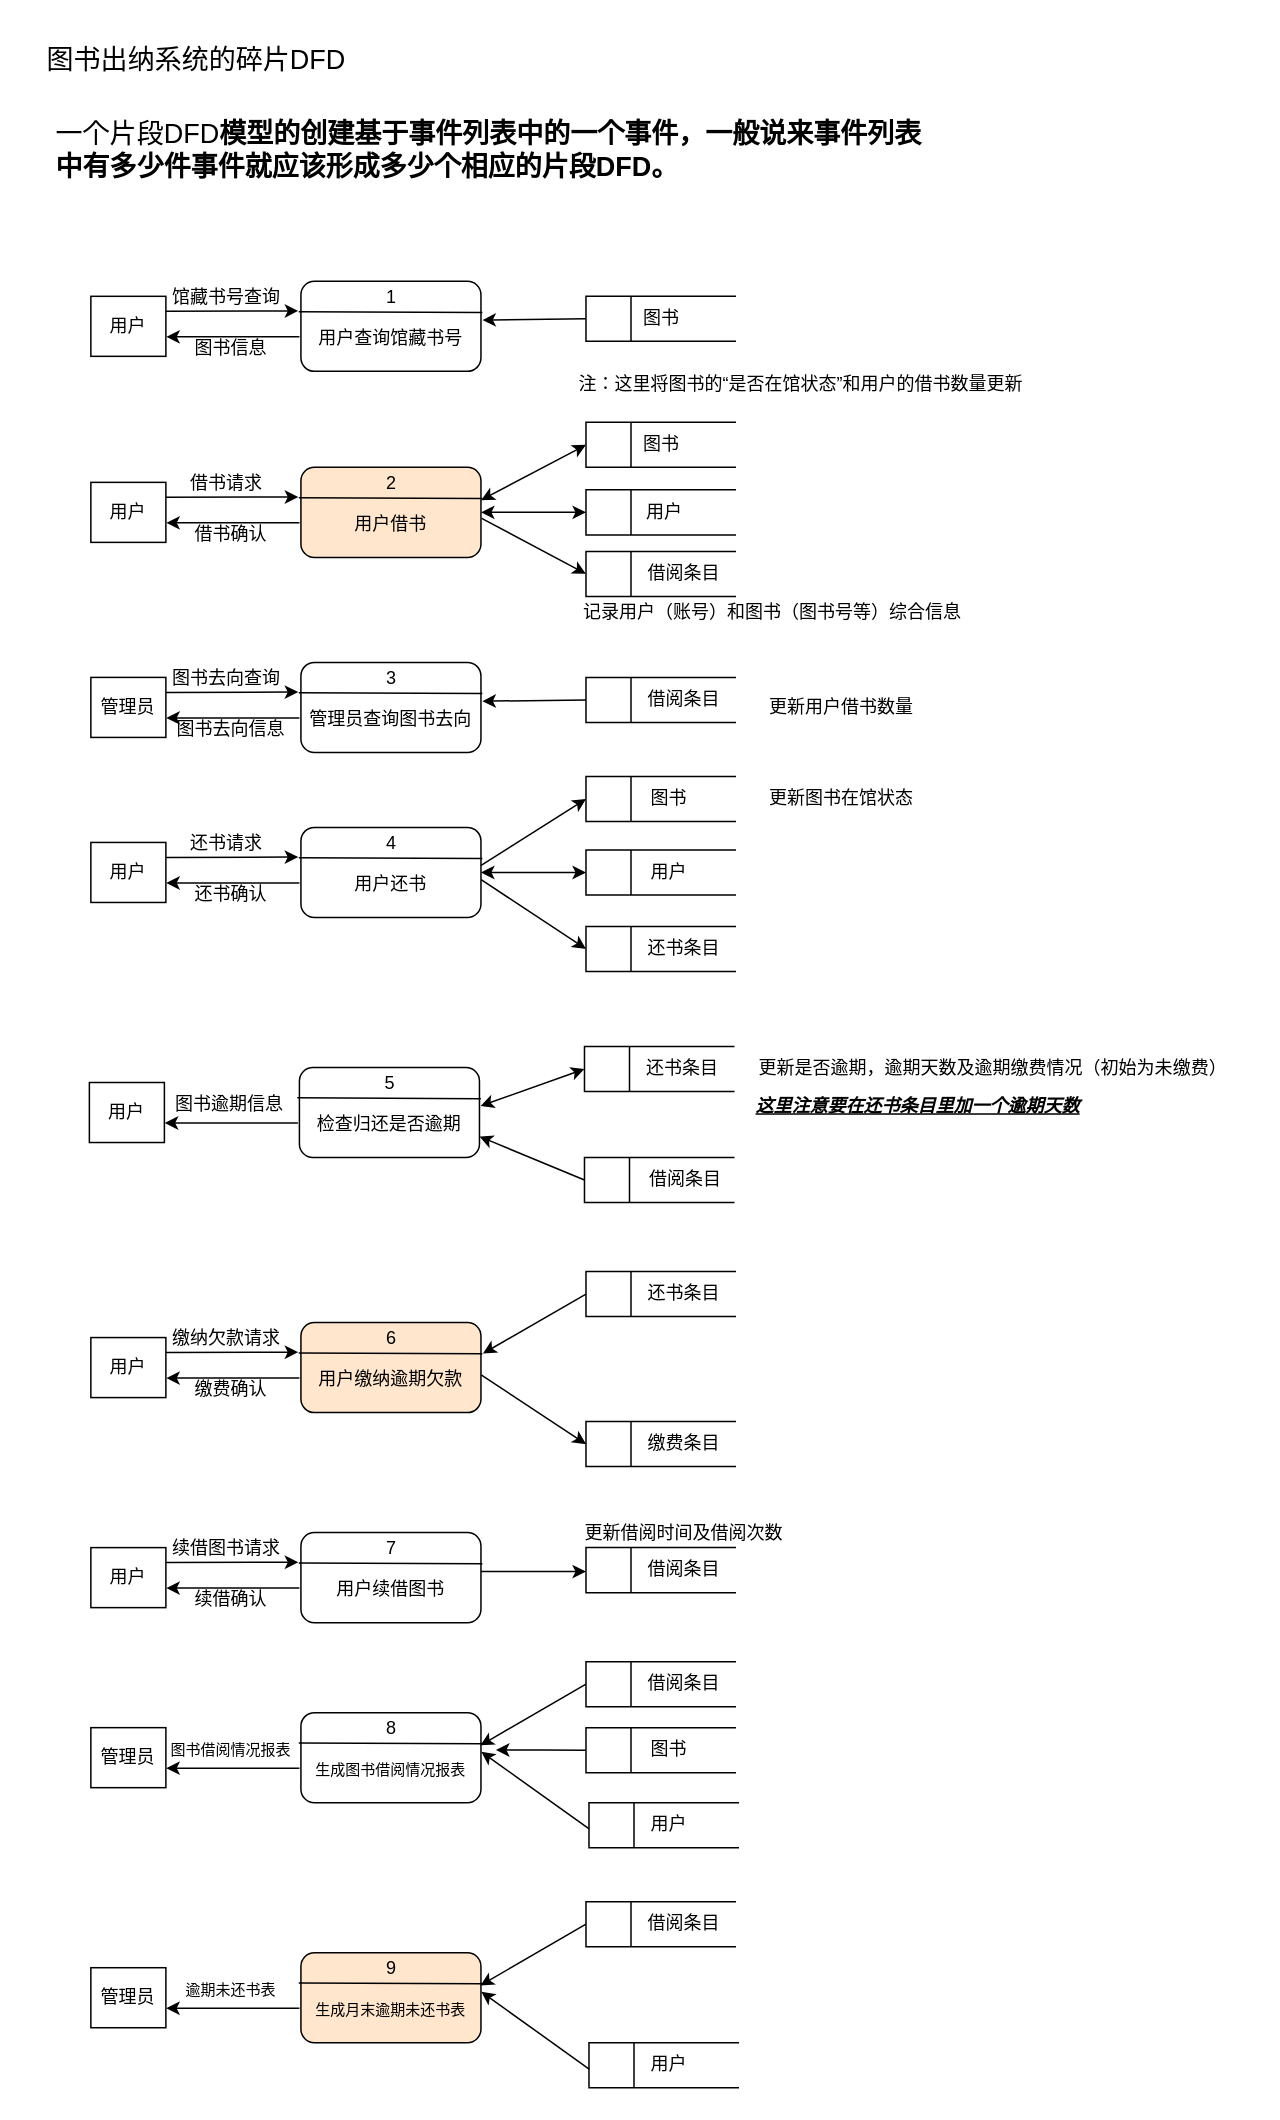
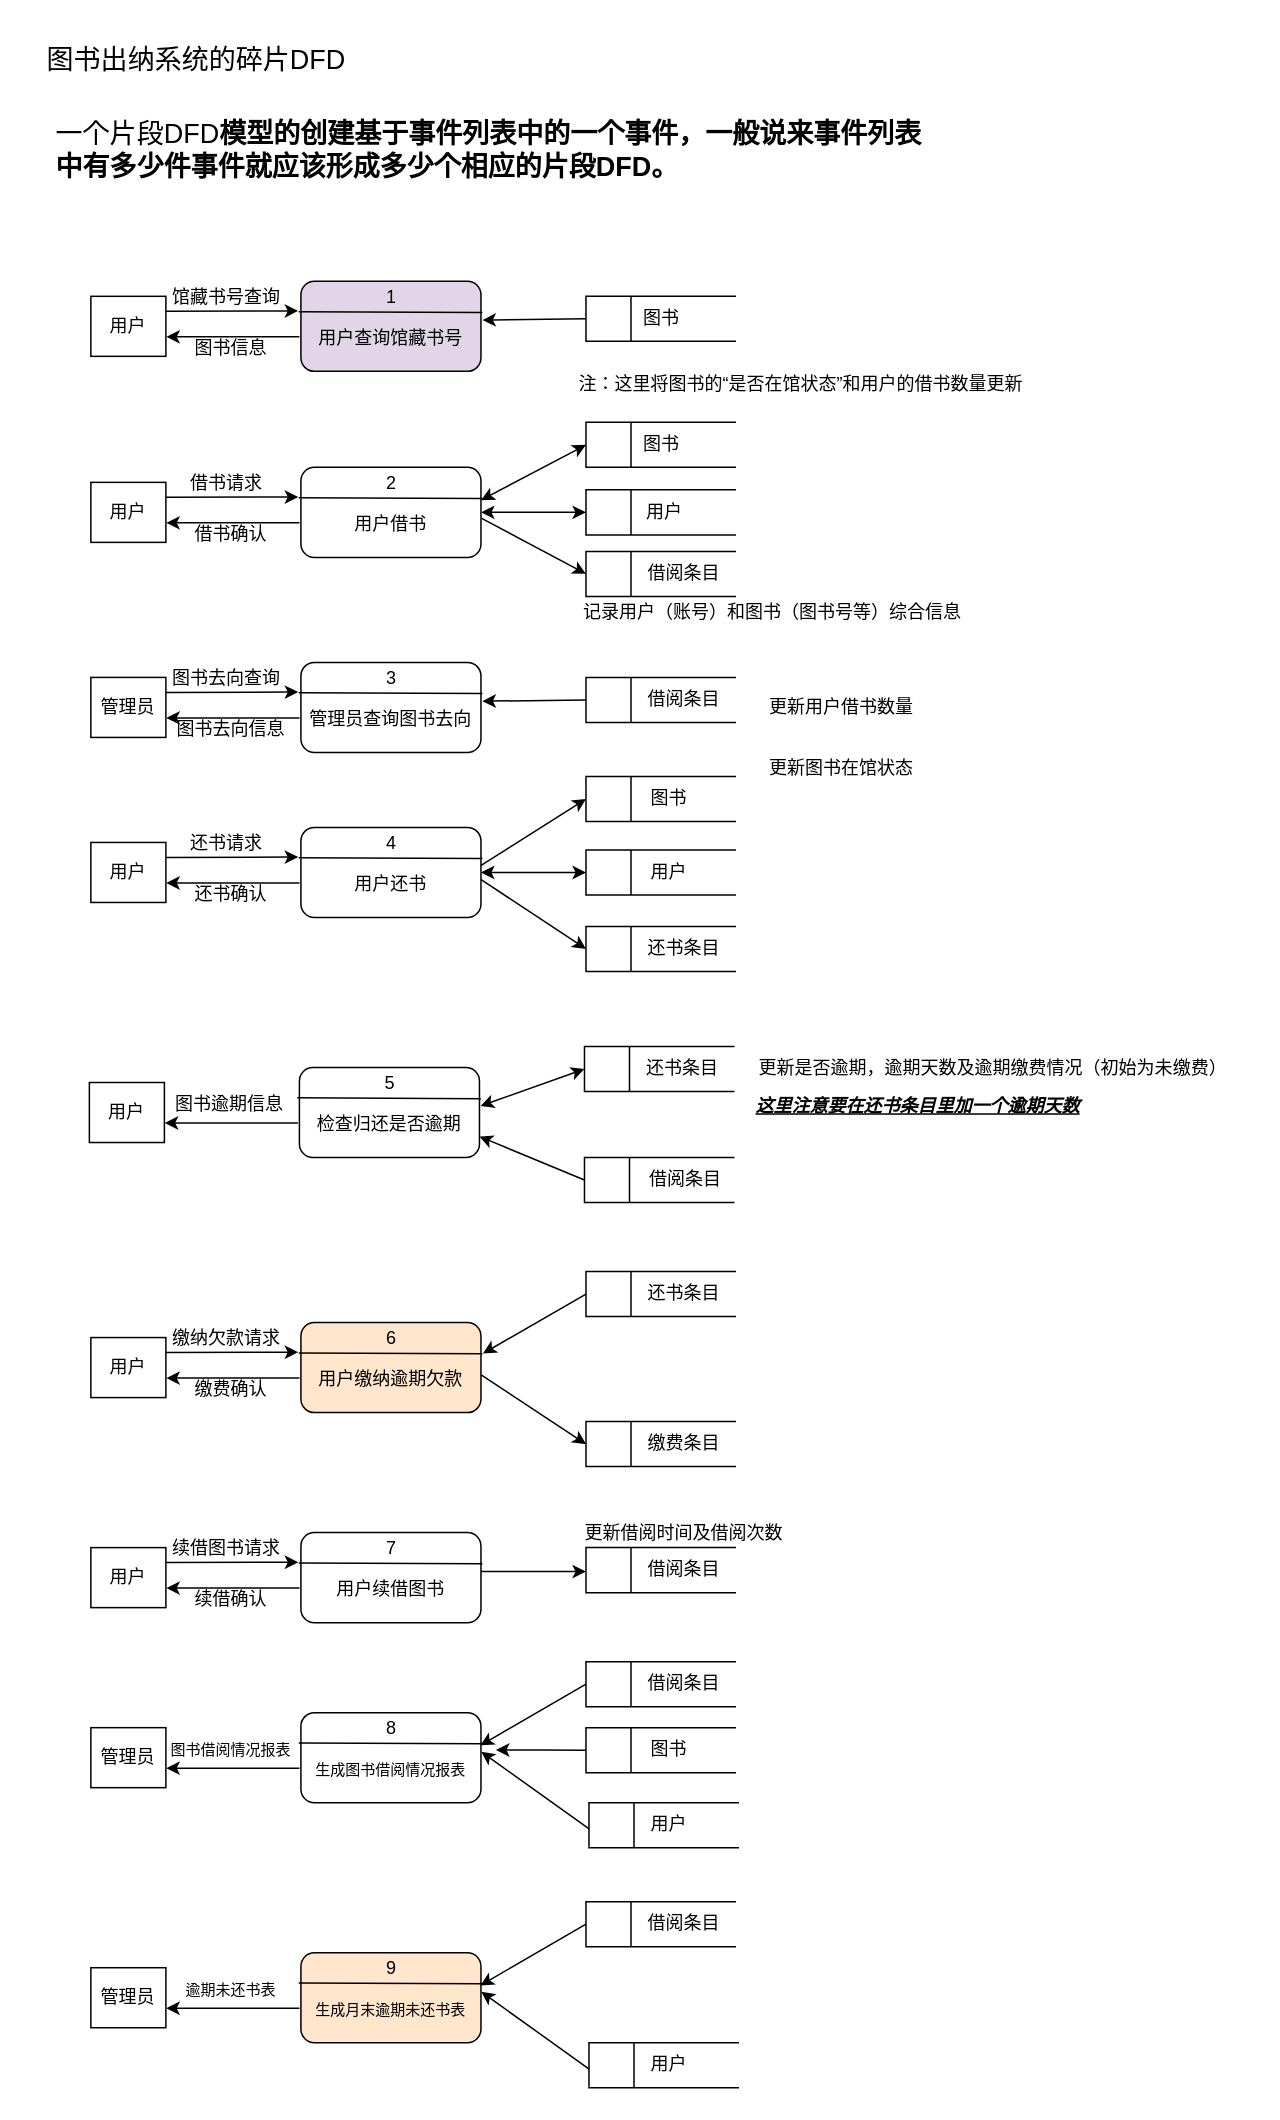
(391, 326) -> (391, 326)
(391, 512) -> (391, 512)
(841, 799) -> (841, 769)
